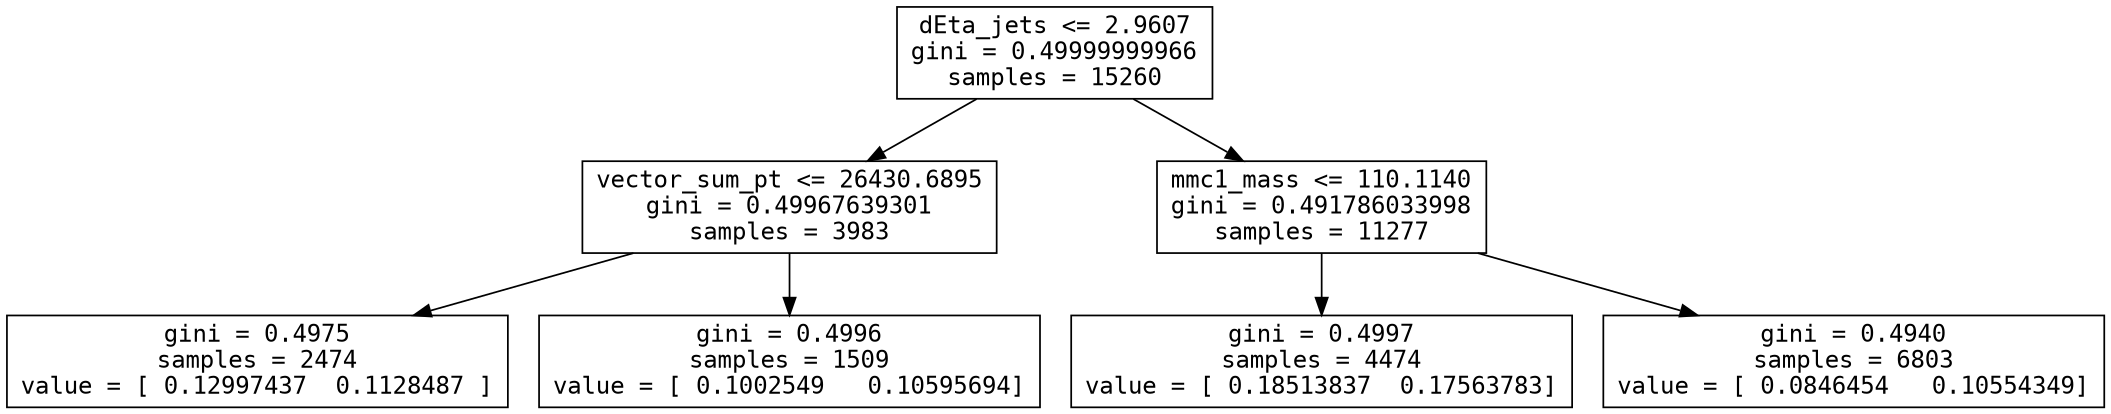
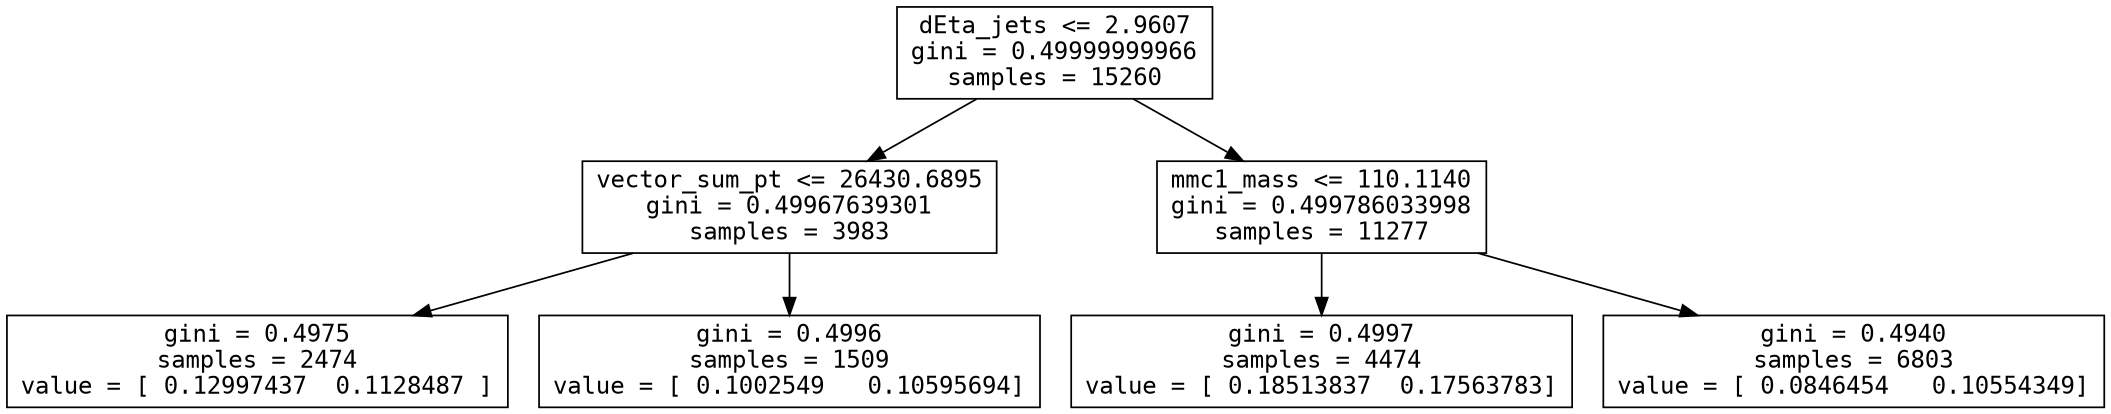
(1322, 207) -> (1322, 207)
